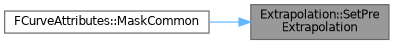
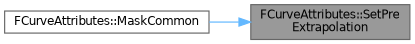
(320, 22) -> (330, 22)
